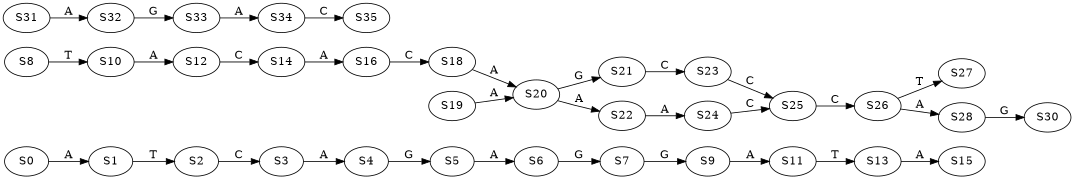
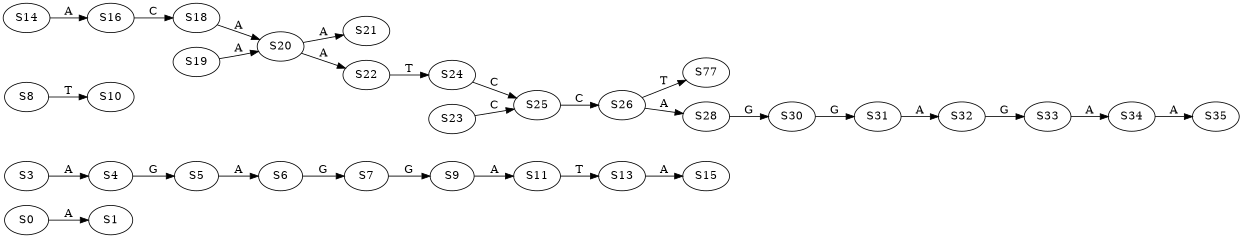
(324, 12) -> (1174, 110)
(196, 62) -> none
(661, 72) -> none
(962, 73) -> (706, 73)
(579, 76) -> (323, 32)
(665, 110) -> (409, 69)
none -> (831, 117)
(196, 161) -> none
